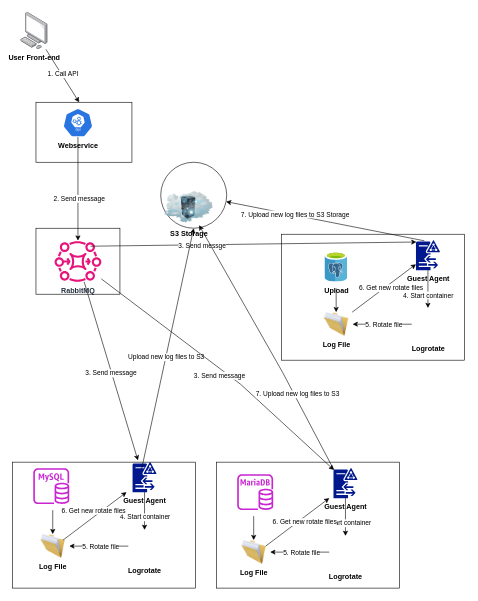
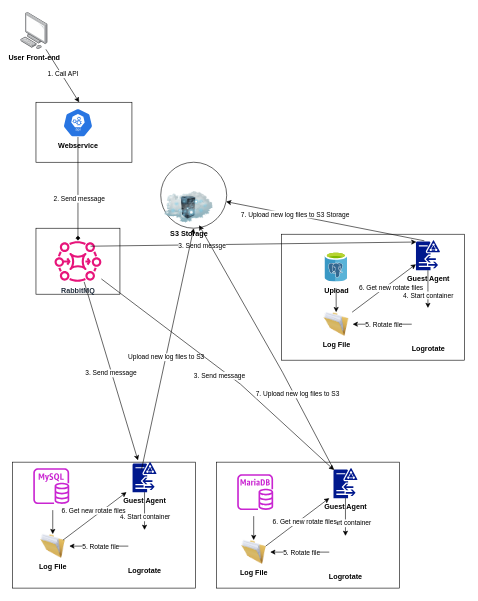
(78, 235) -> (78, 235)
